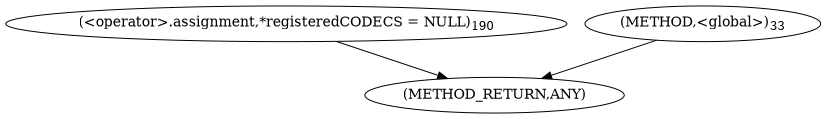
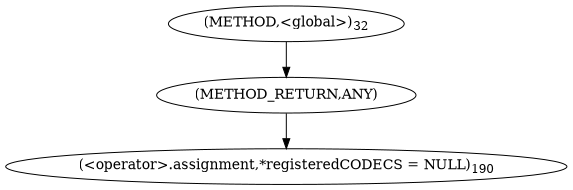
(778, 22) -> (361, 22)
(387, 58) -> (286, 126)
